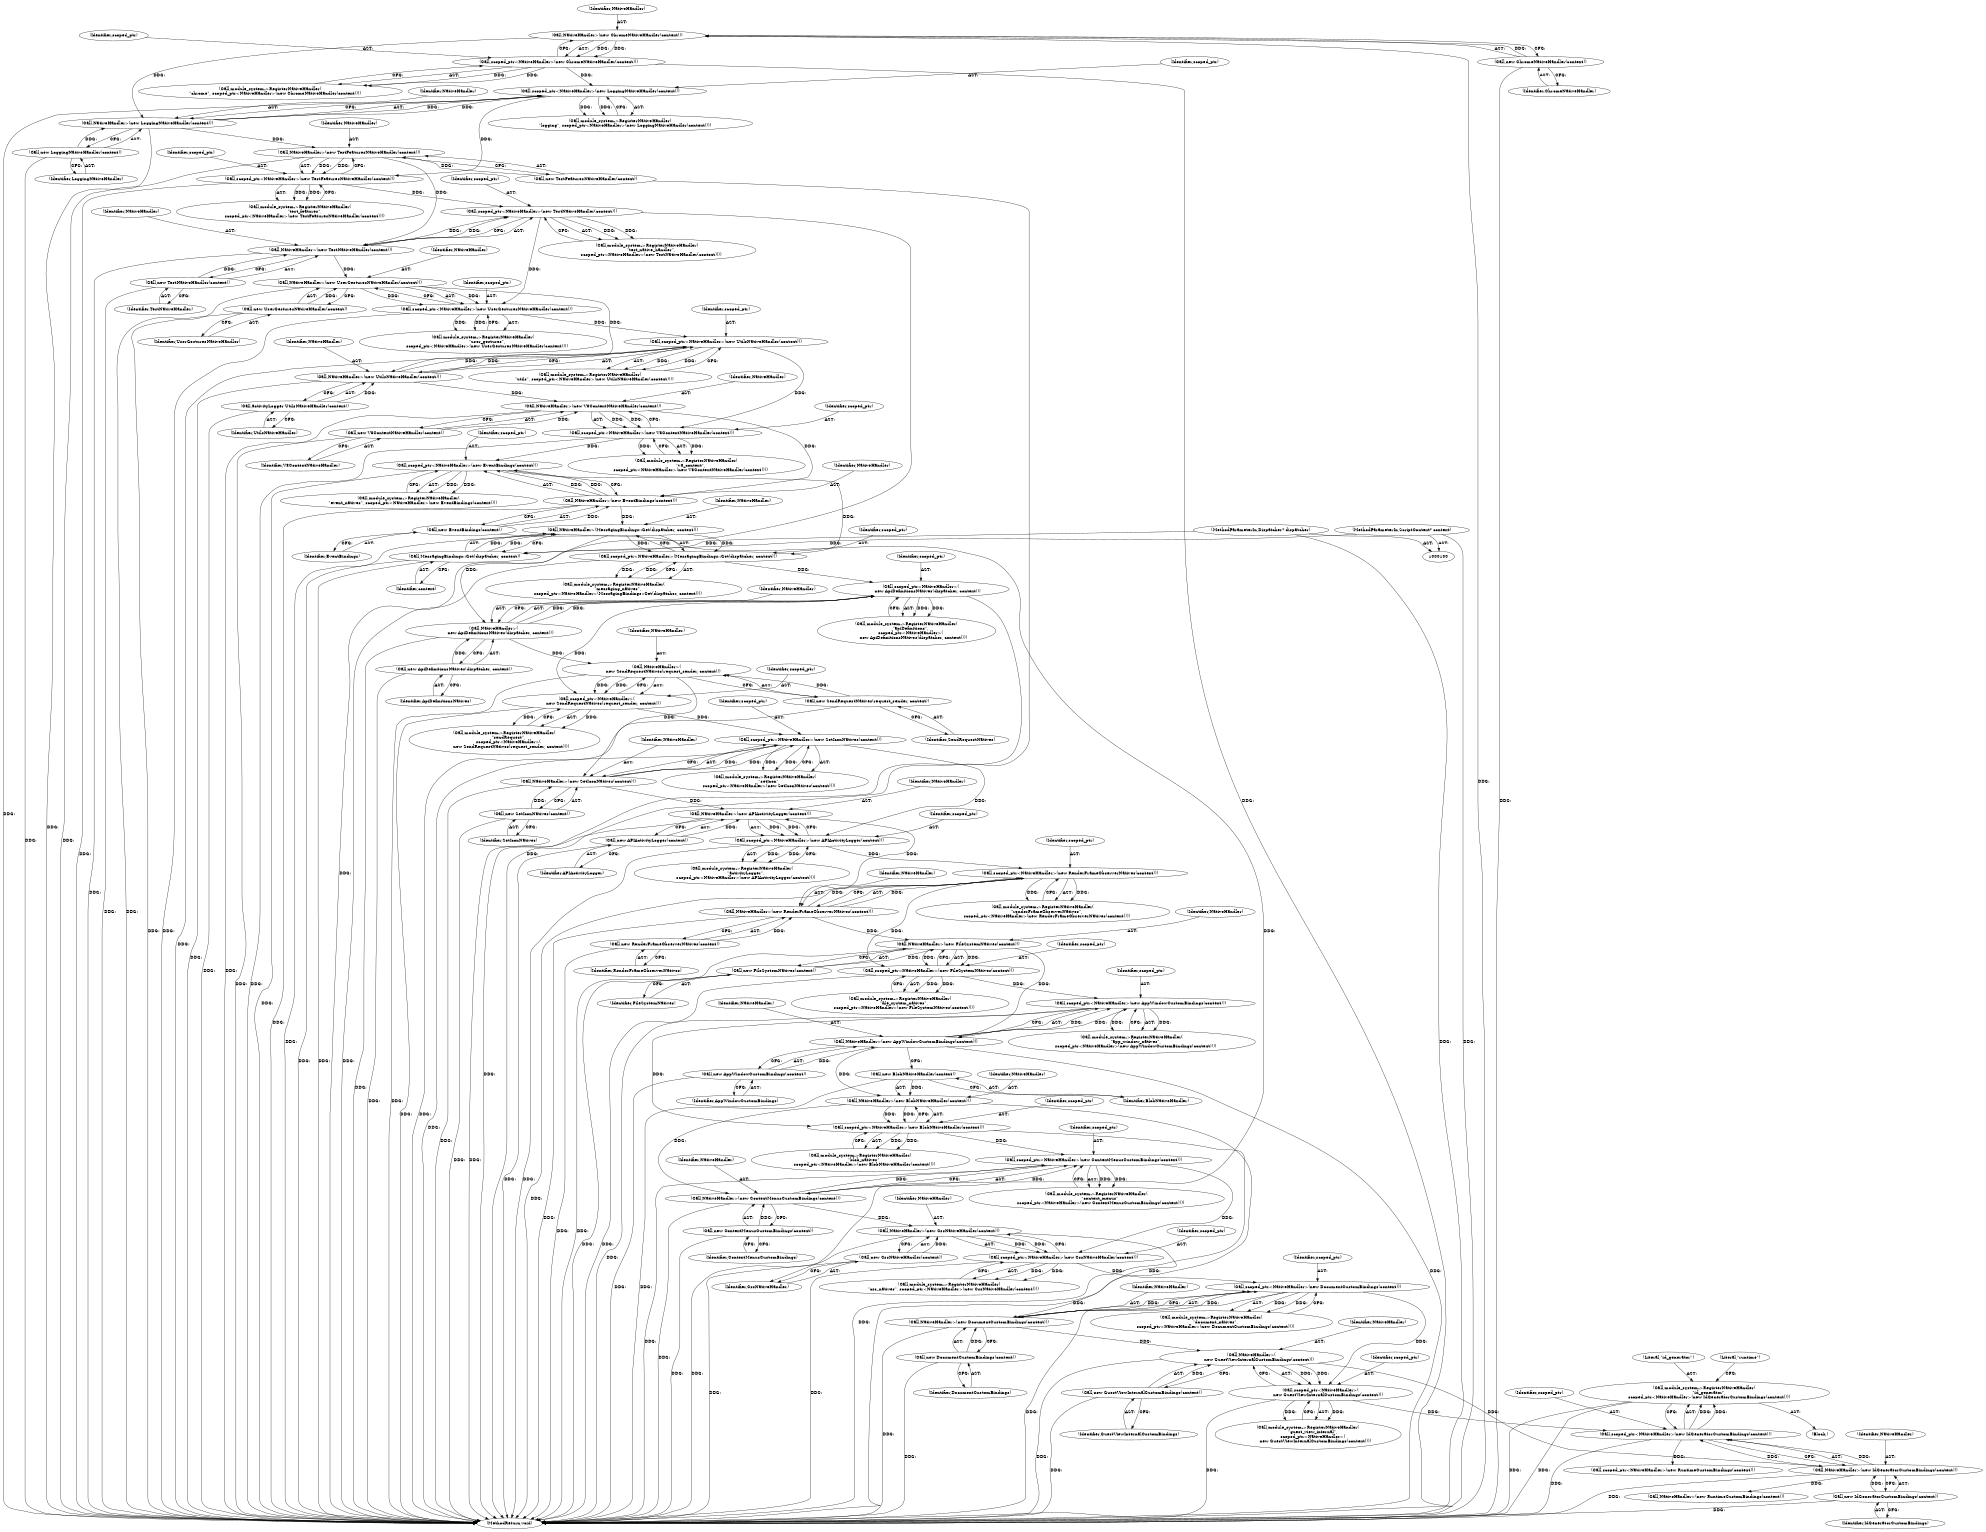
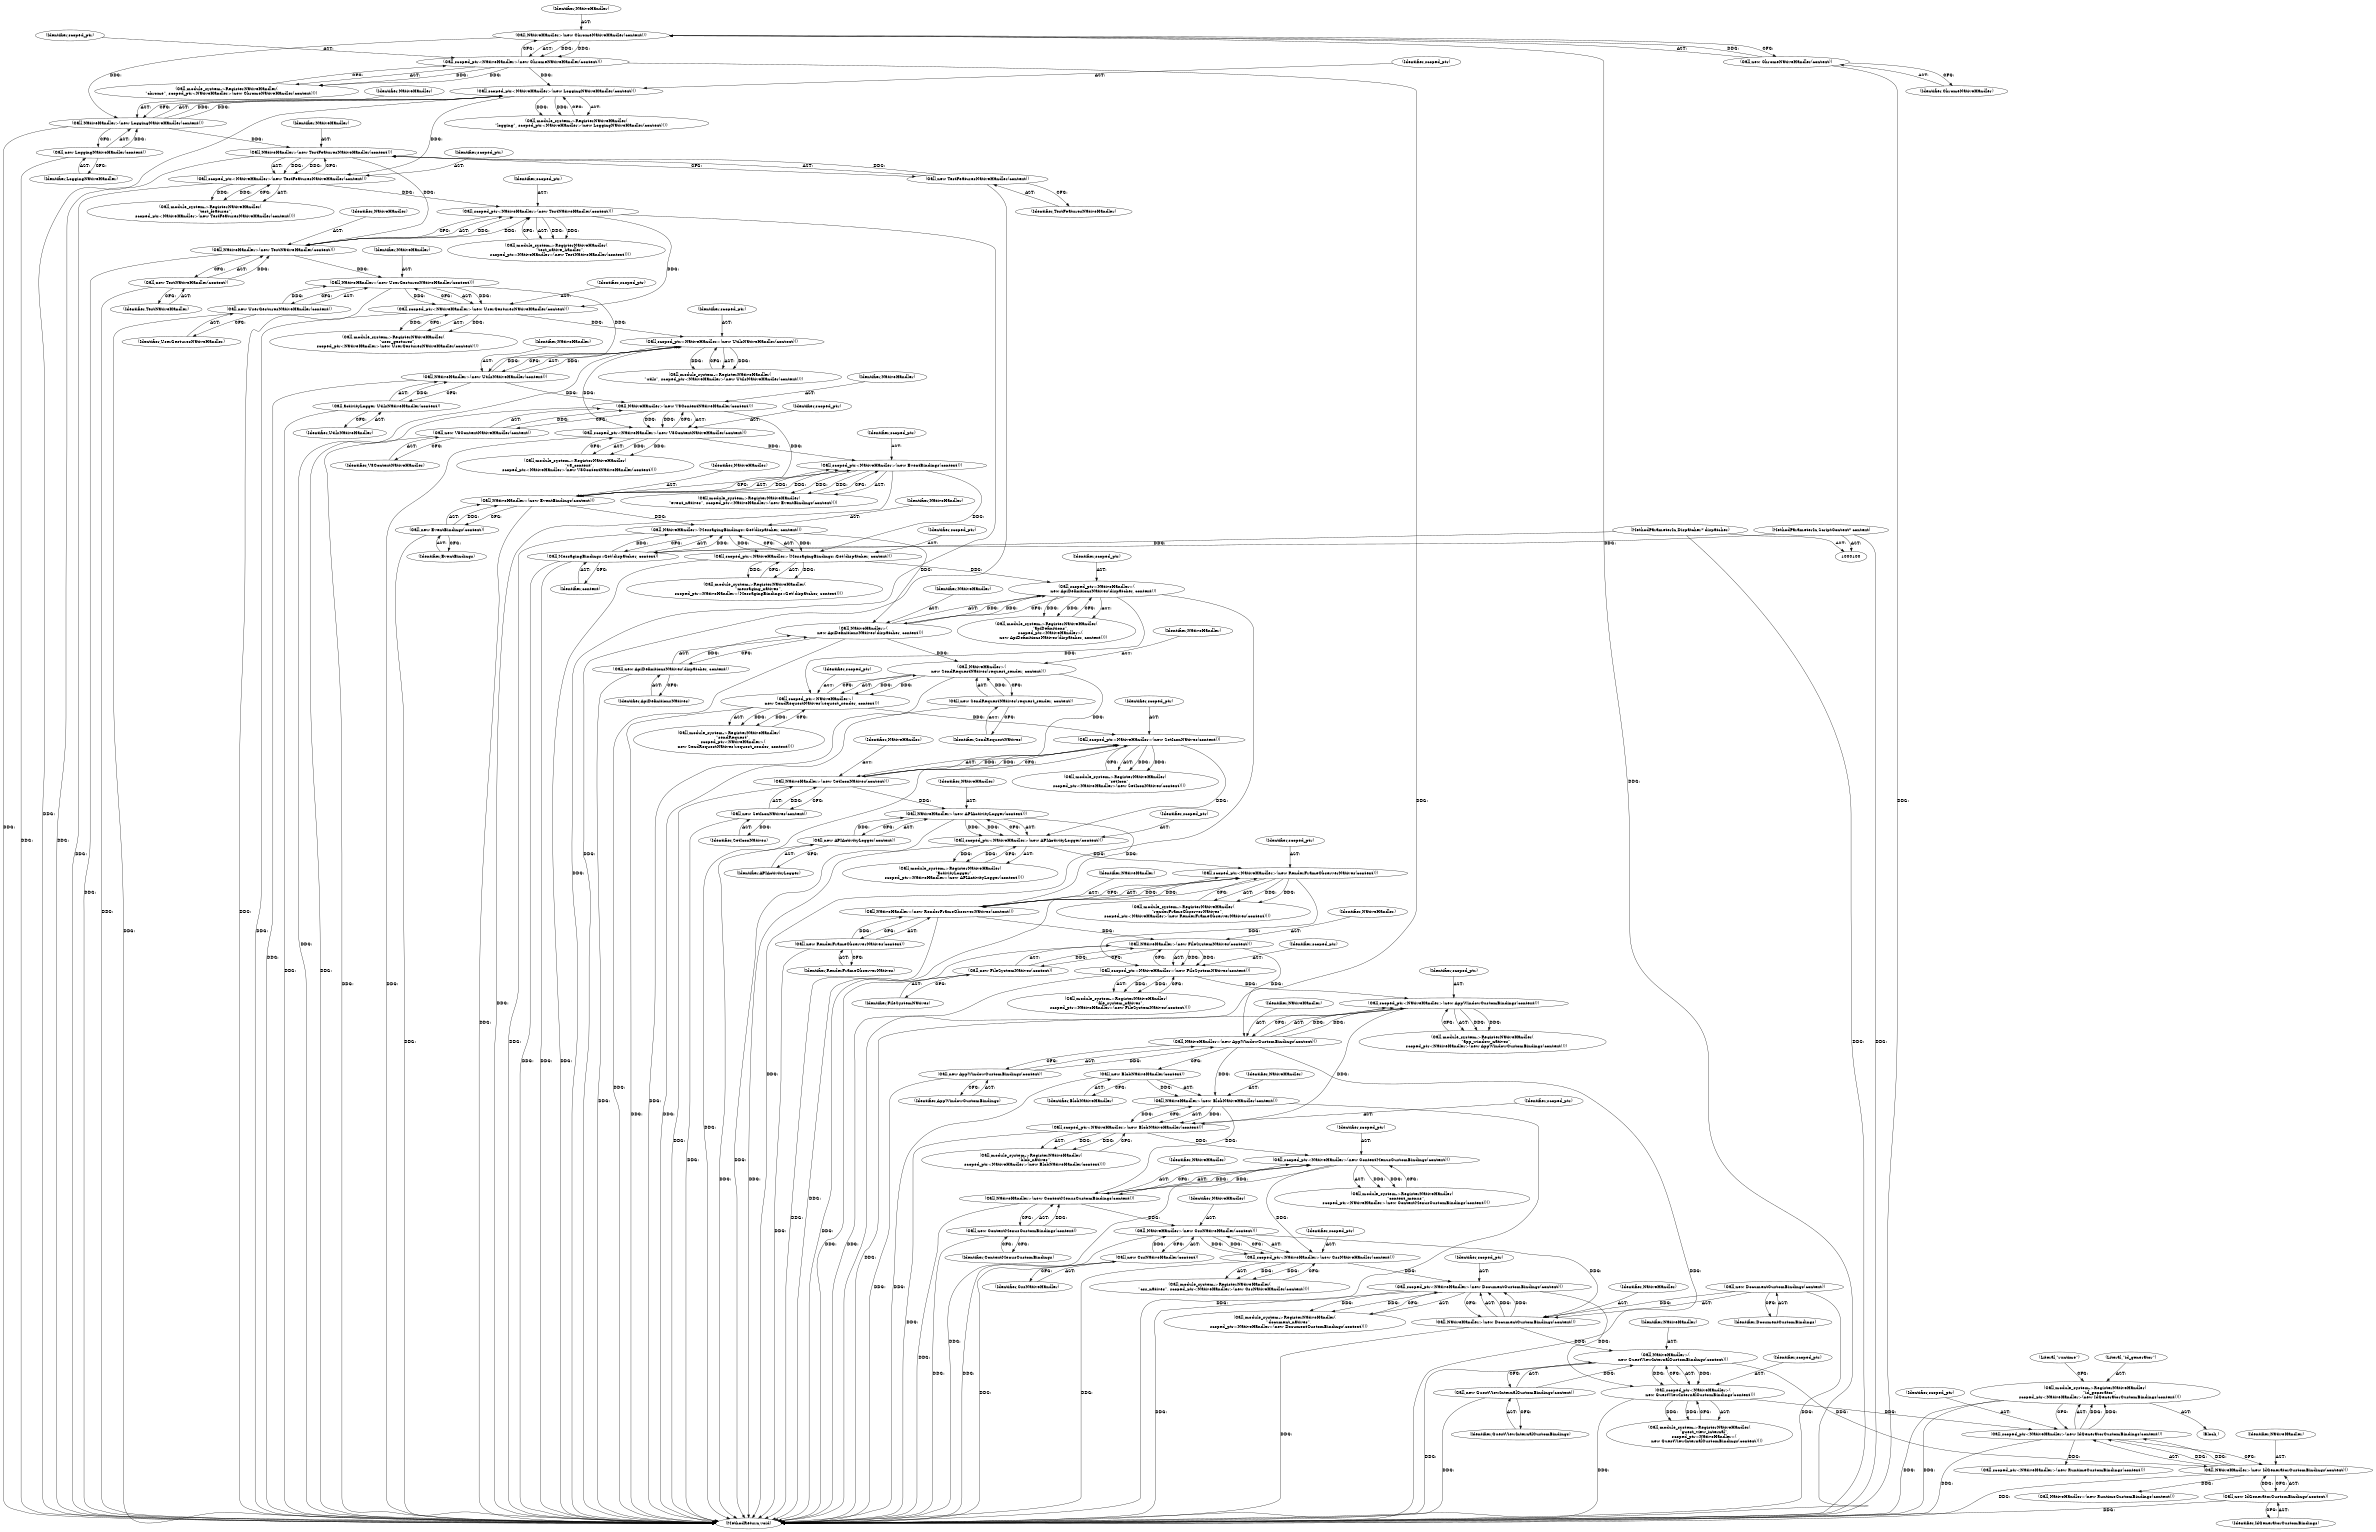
none -> (1074, 212)
(1223, 822) -> (404, 1169)
(532, 827) -> (766, 827)
(987, 1340) -> none
